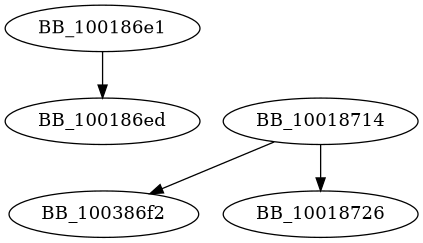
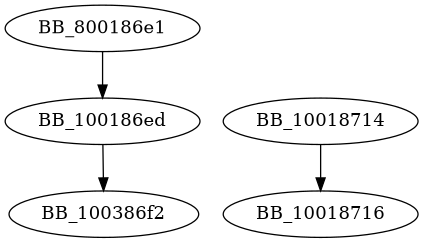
(103, 28) -> (103, 28)
(218, 165) -> (103, 161)
(321, 214) -> (321, 214)
